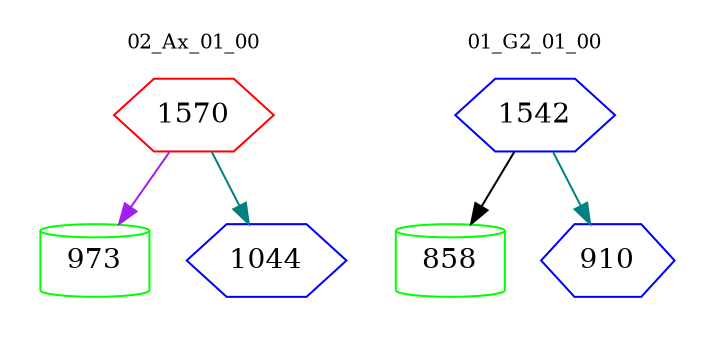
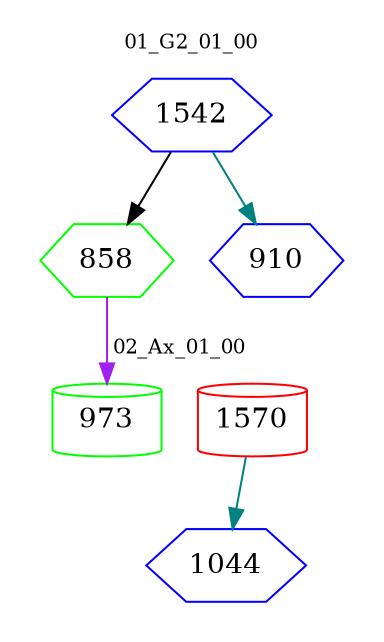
(194, 115) -> (252, 420)
(150, 180) -> (107, 341)
(450, 261) -> (107, 261)
